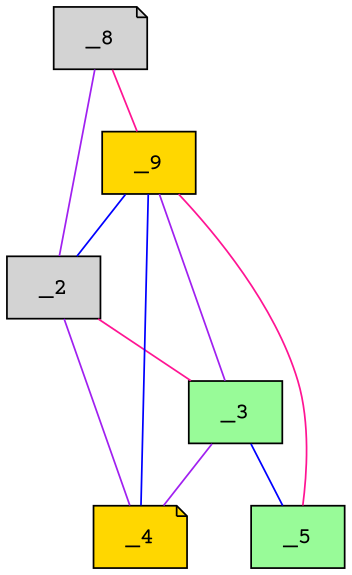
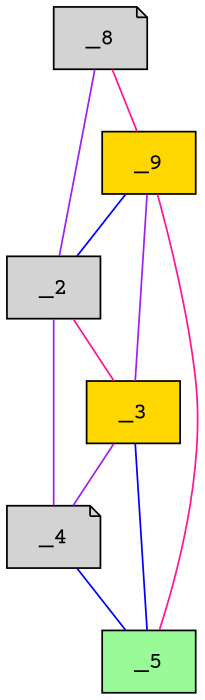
(144, 365) -> (101, 599)
(236, 412) -> (133, 412)
(140, 537) -> (54, 537)
